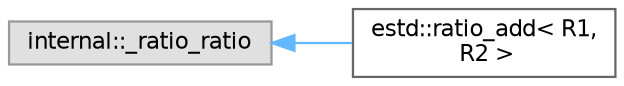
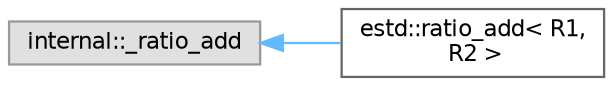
(140, 43) -> (135, 43)
